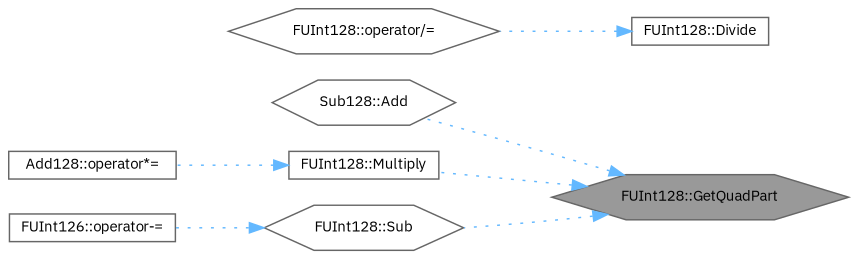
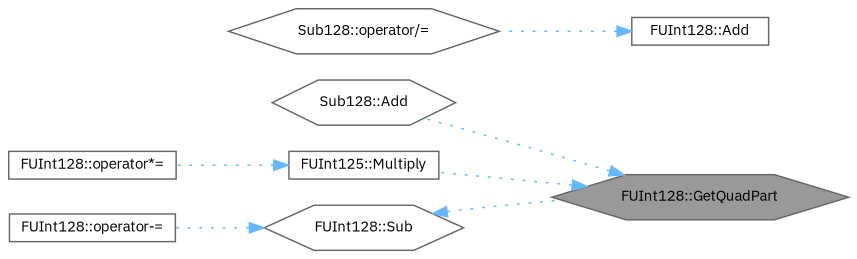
(364, 31) -> (364, 31)
(700, 31) -> (700, 31)
(92, 165) -> (92, 165)
(364, 165) -> (364, 165)
(528, 223) -> (504, 205)
(92, 228) -> (92, 228)
